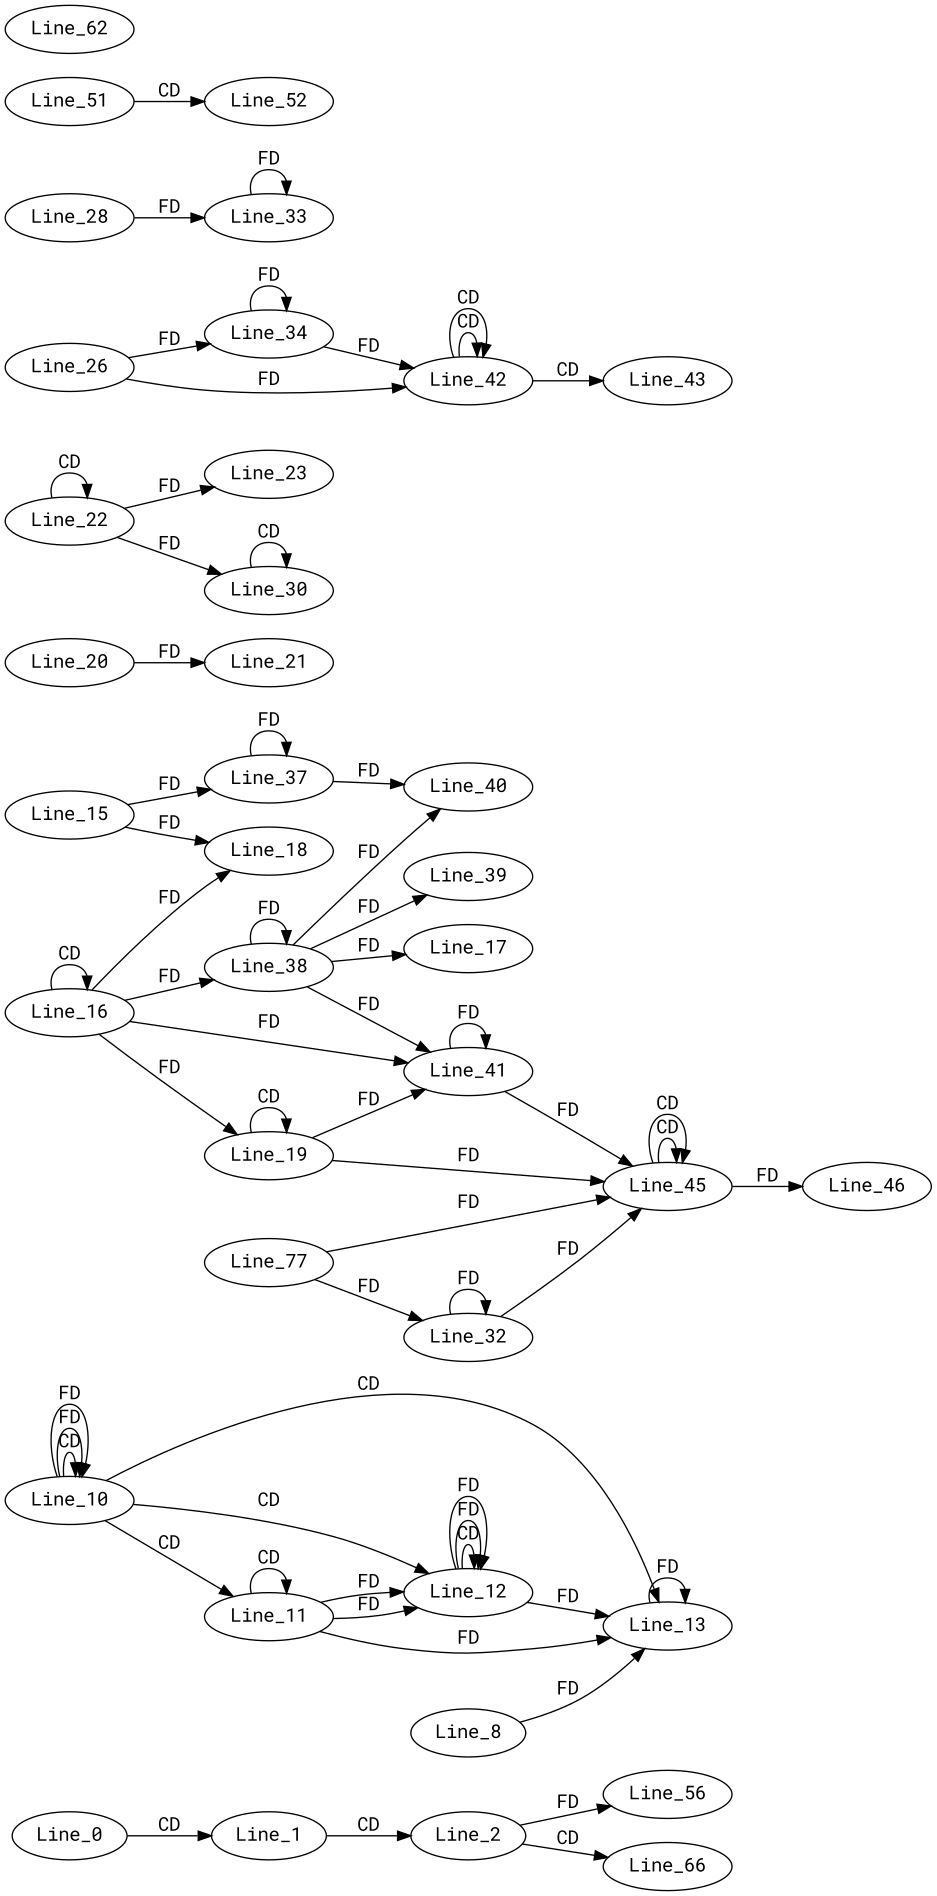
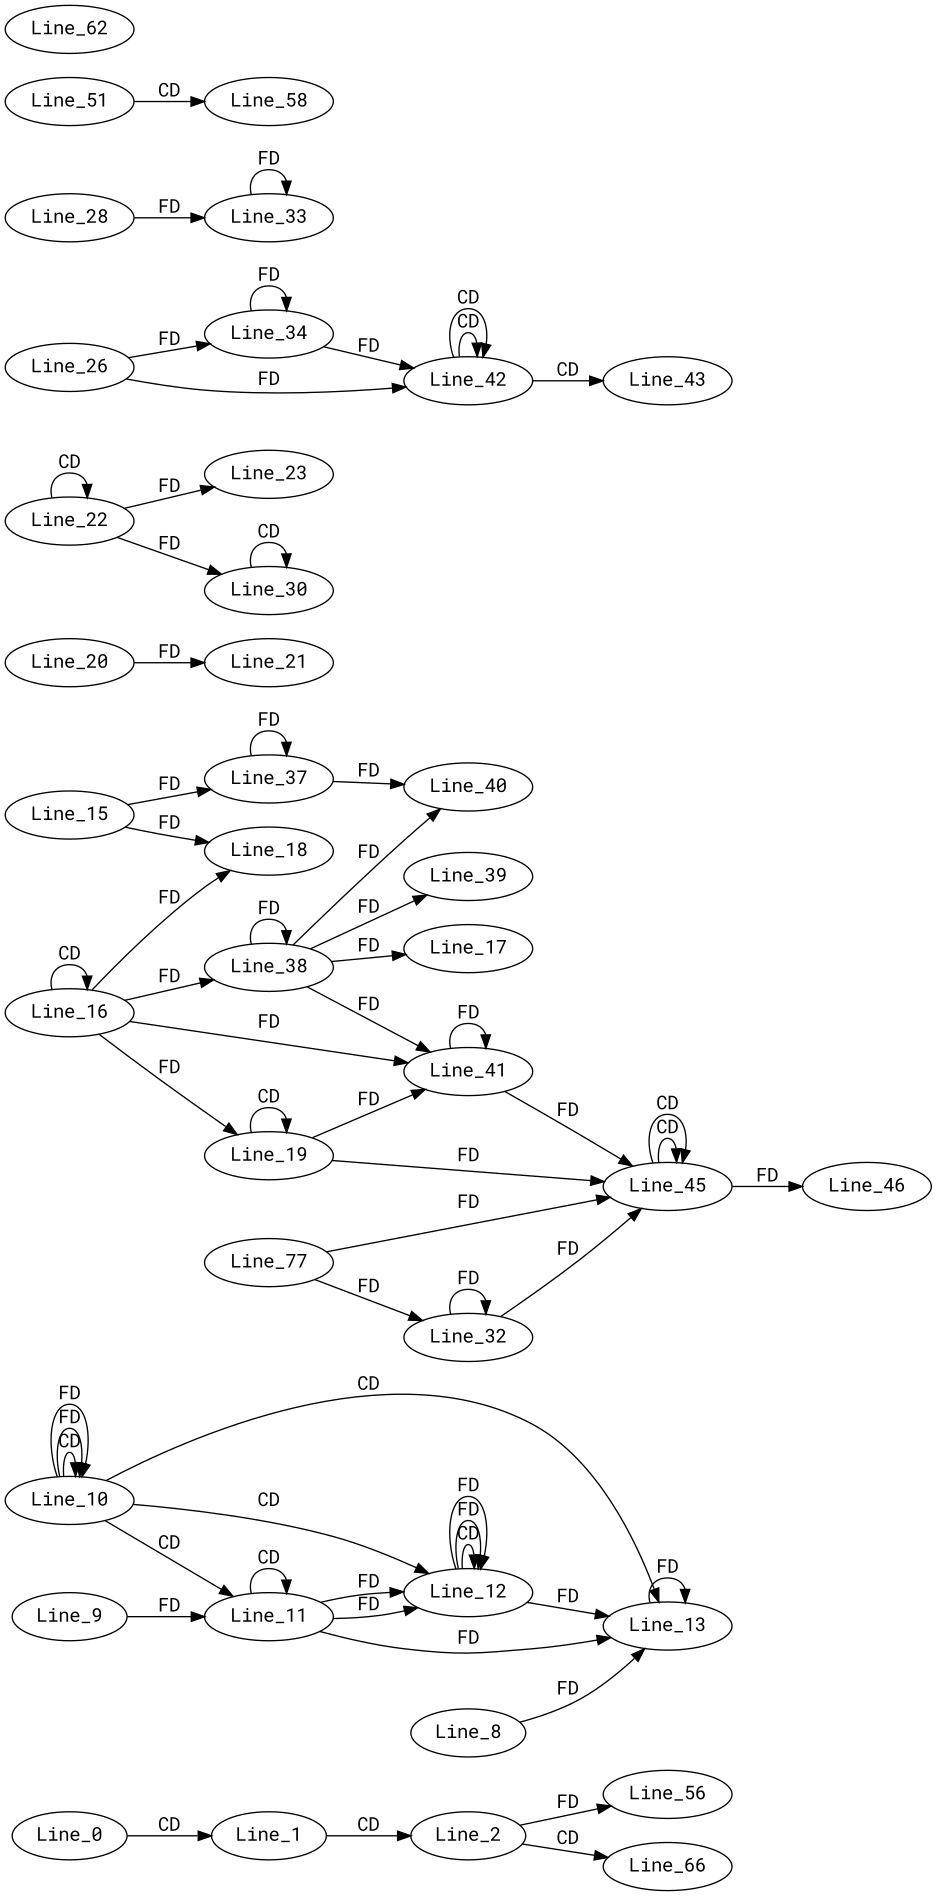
(269, 102) -> (269, 102)
none -> (70, 1617)
